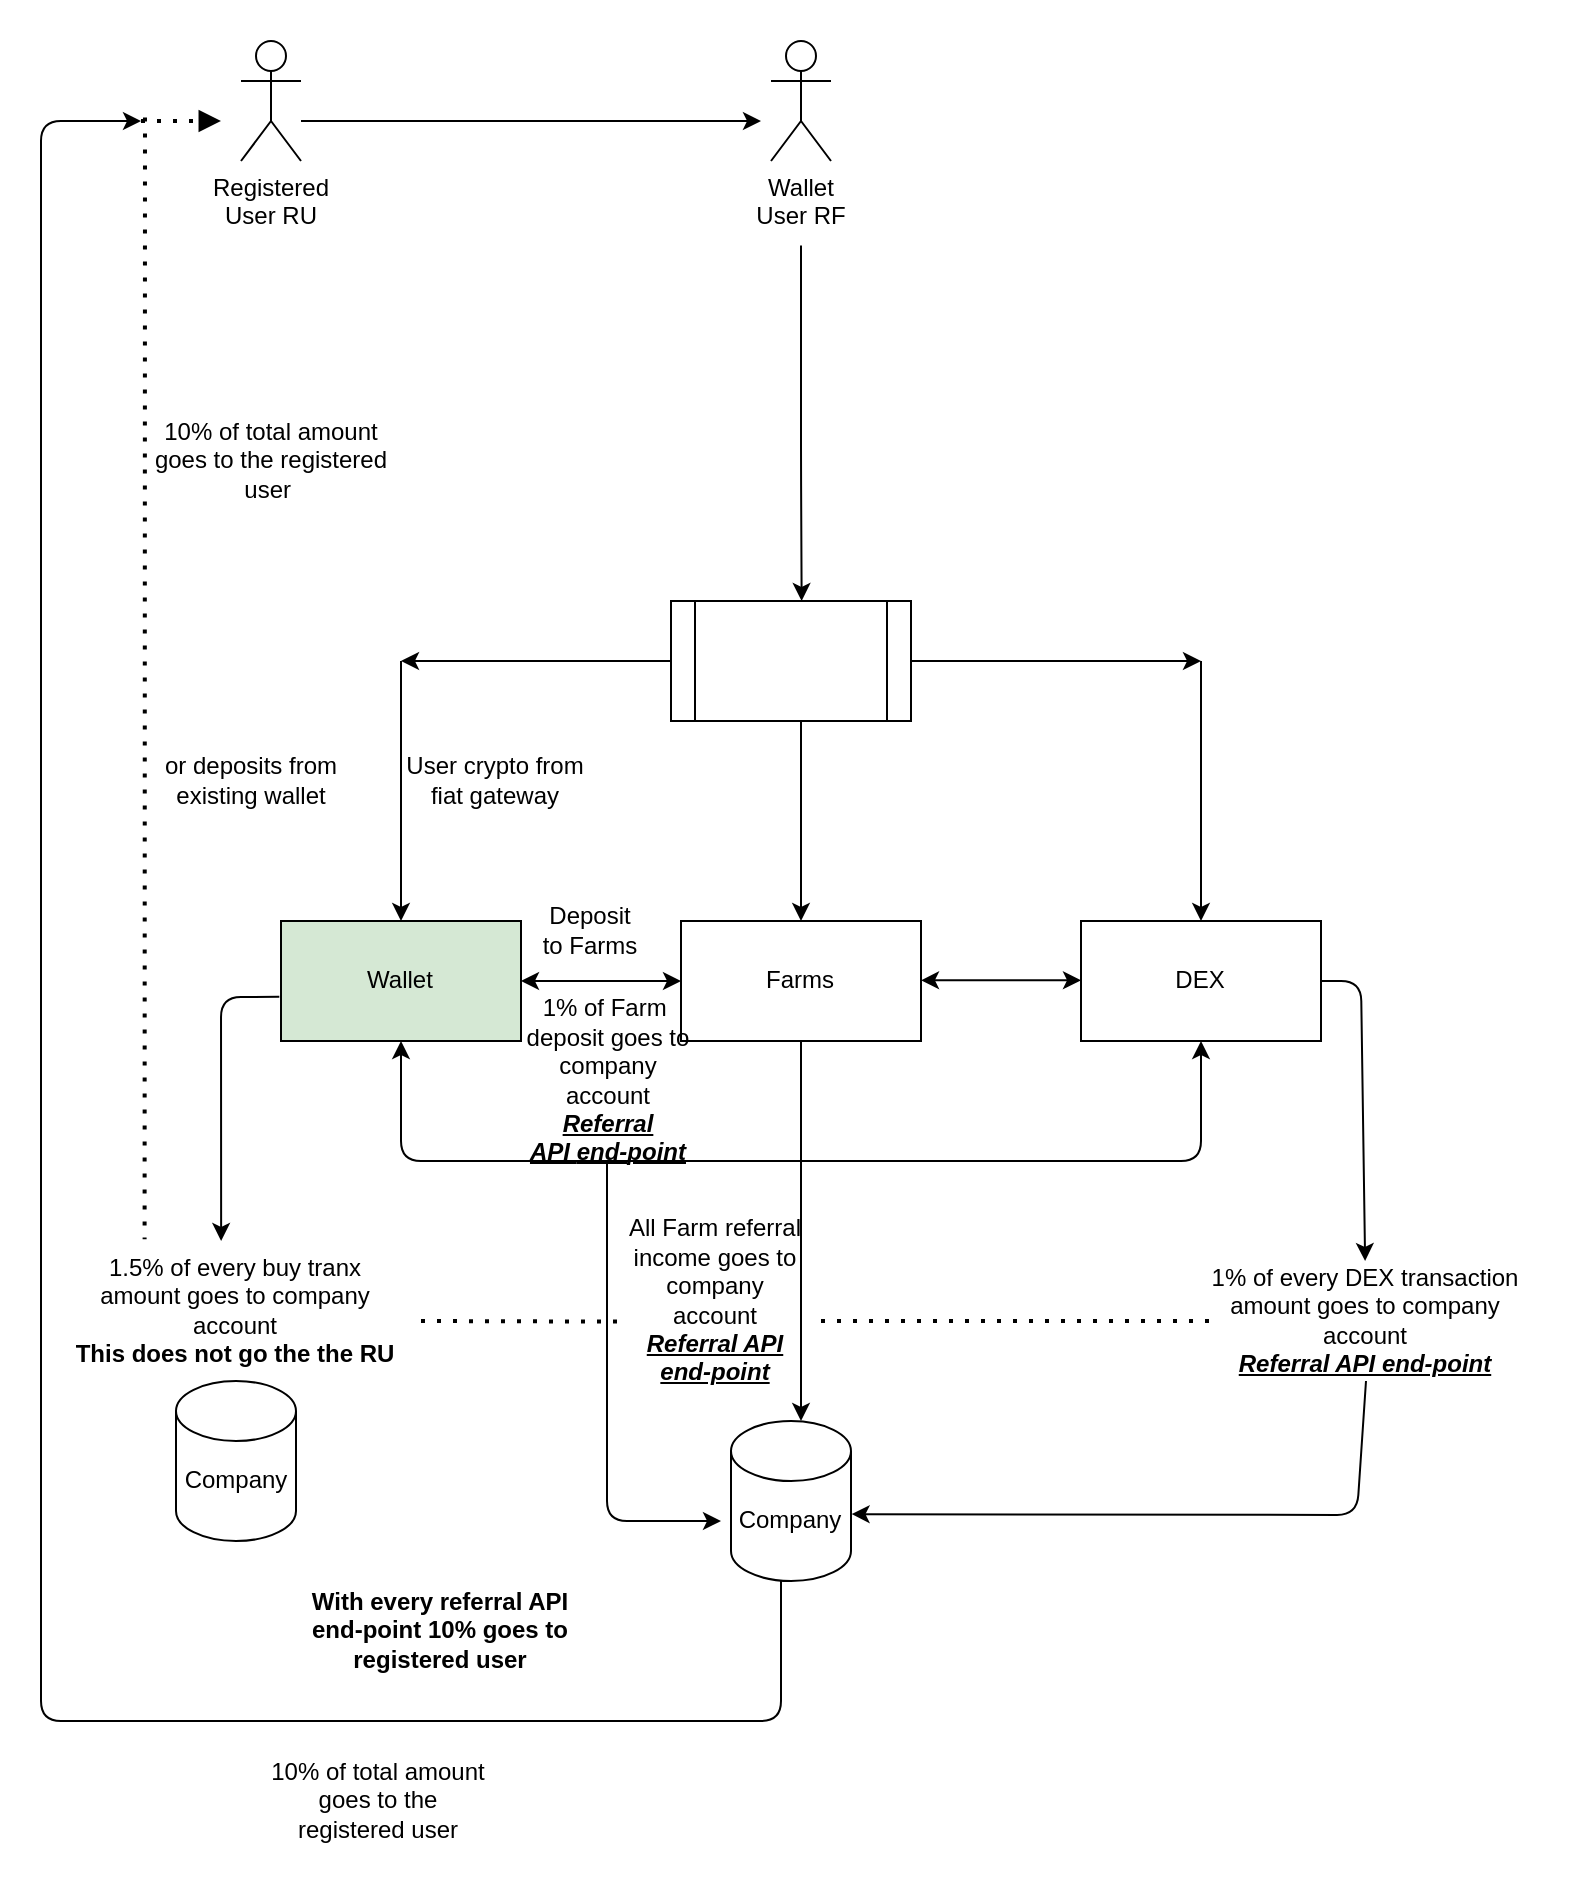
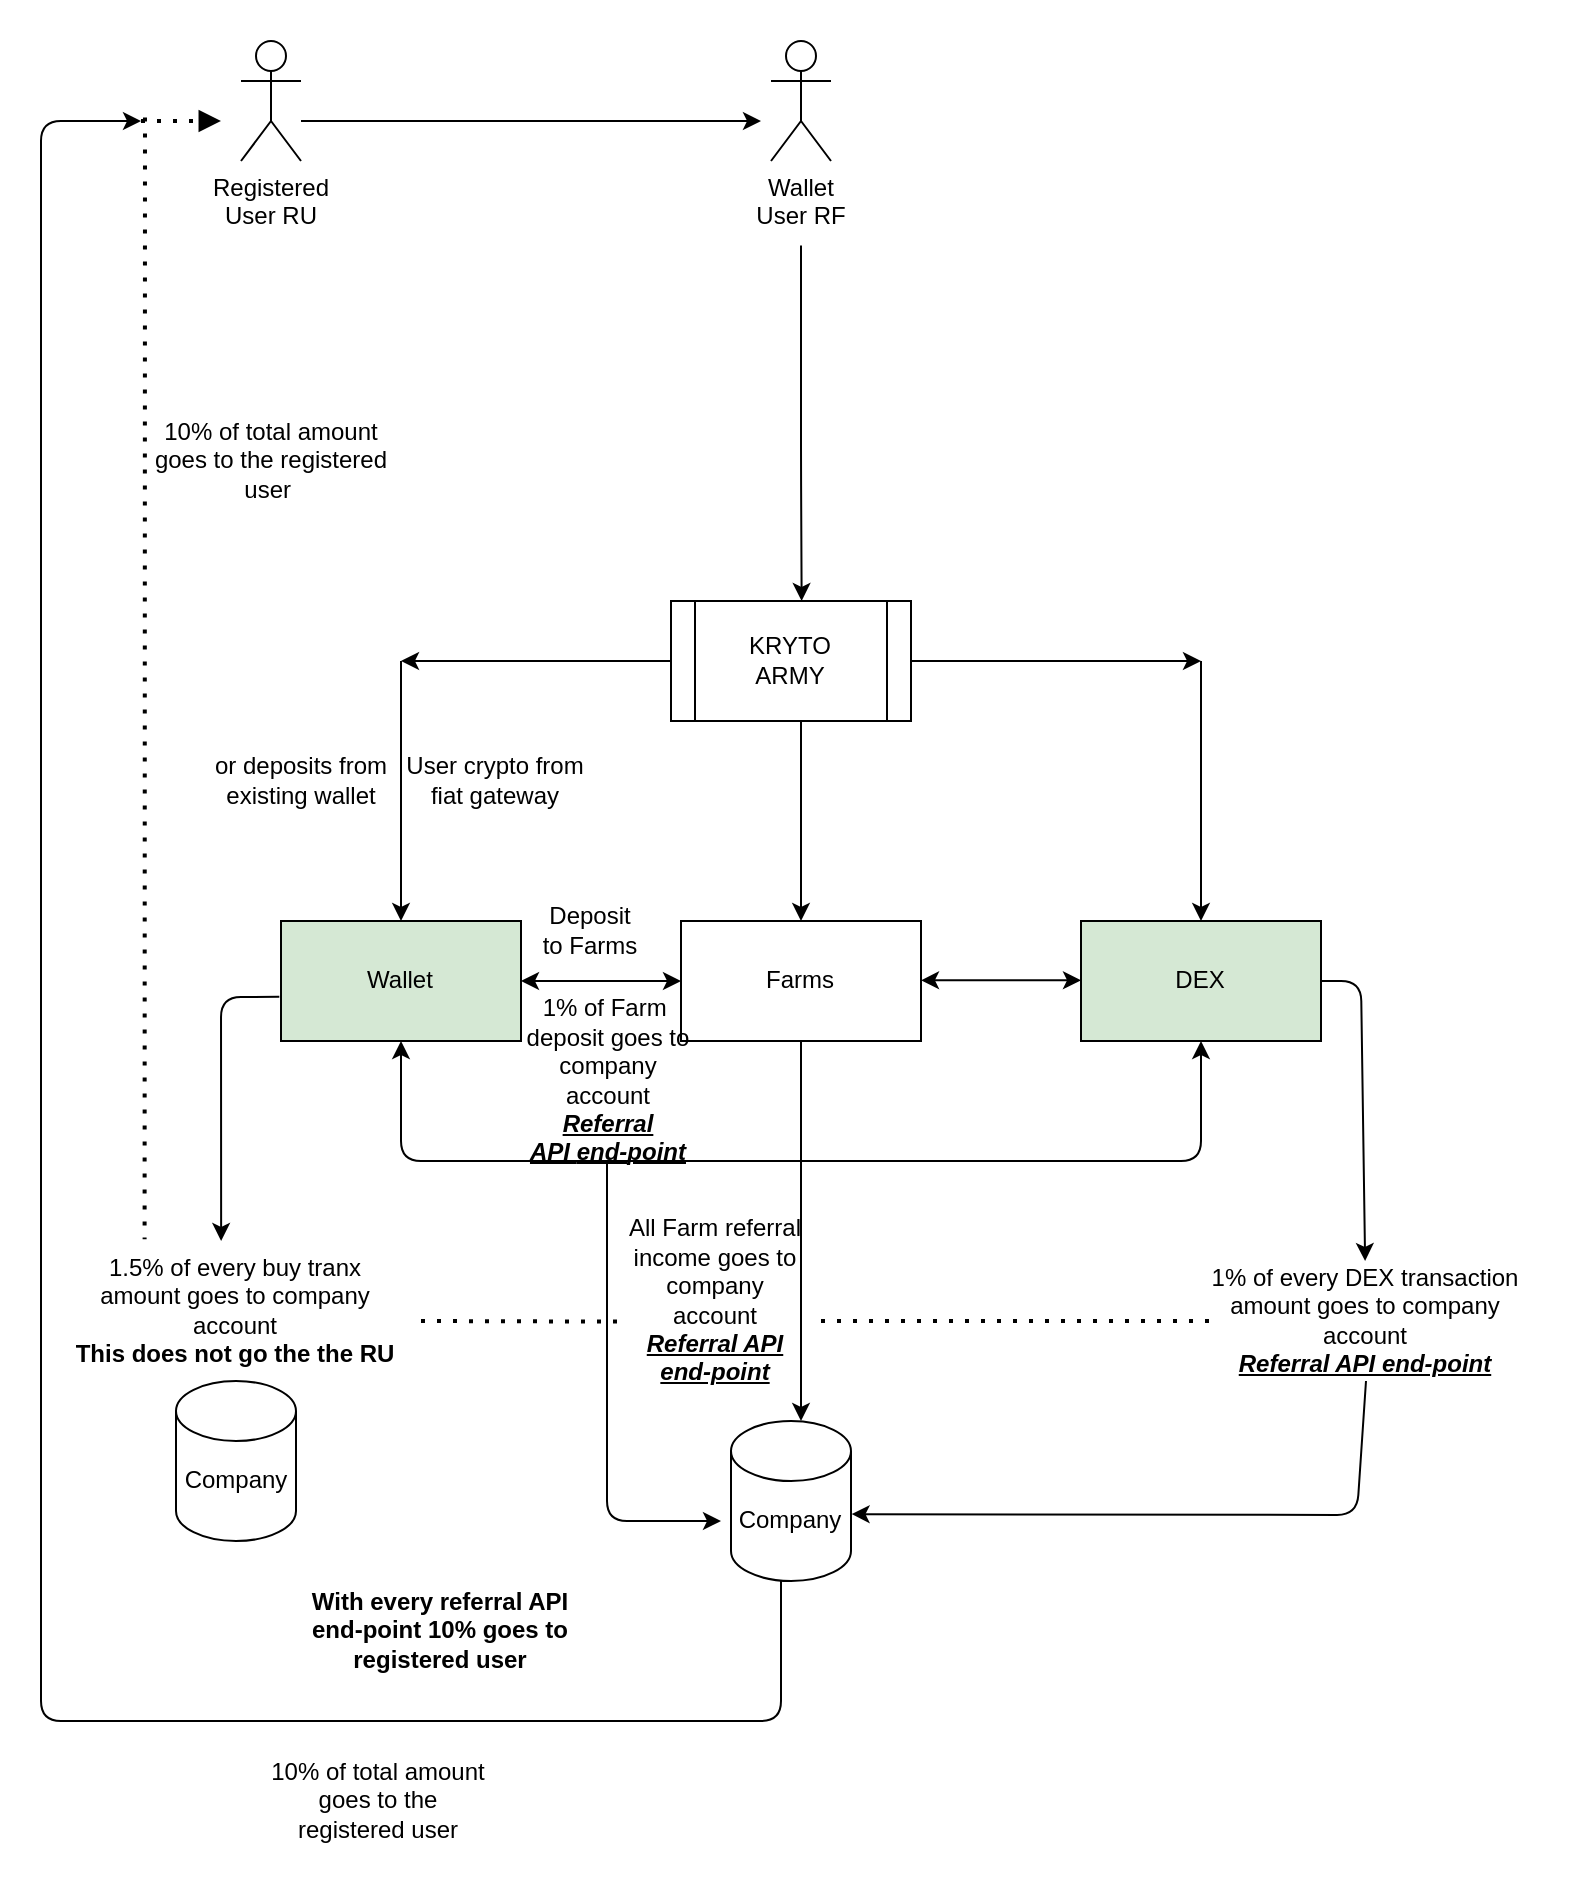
none -> (791, 661)
(251, 781) -> (301, 781)
(1201, 981) -> (1201, 981)
